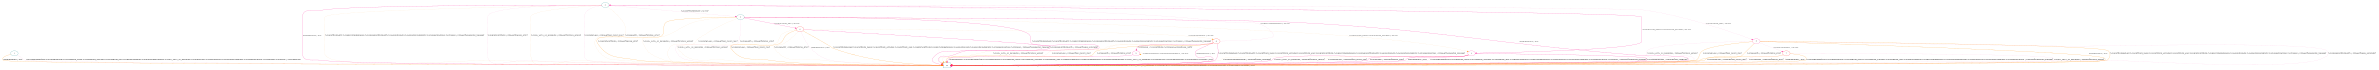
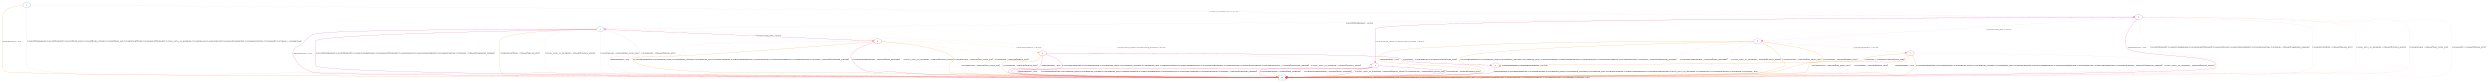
(972, 9) -> (1082, 11)
none -> (1714, 64)
